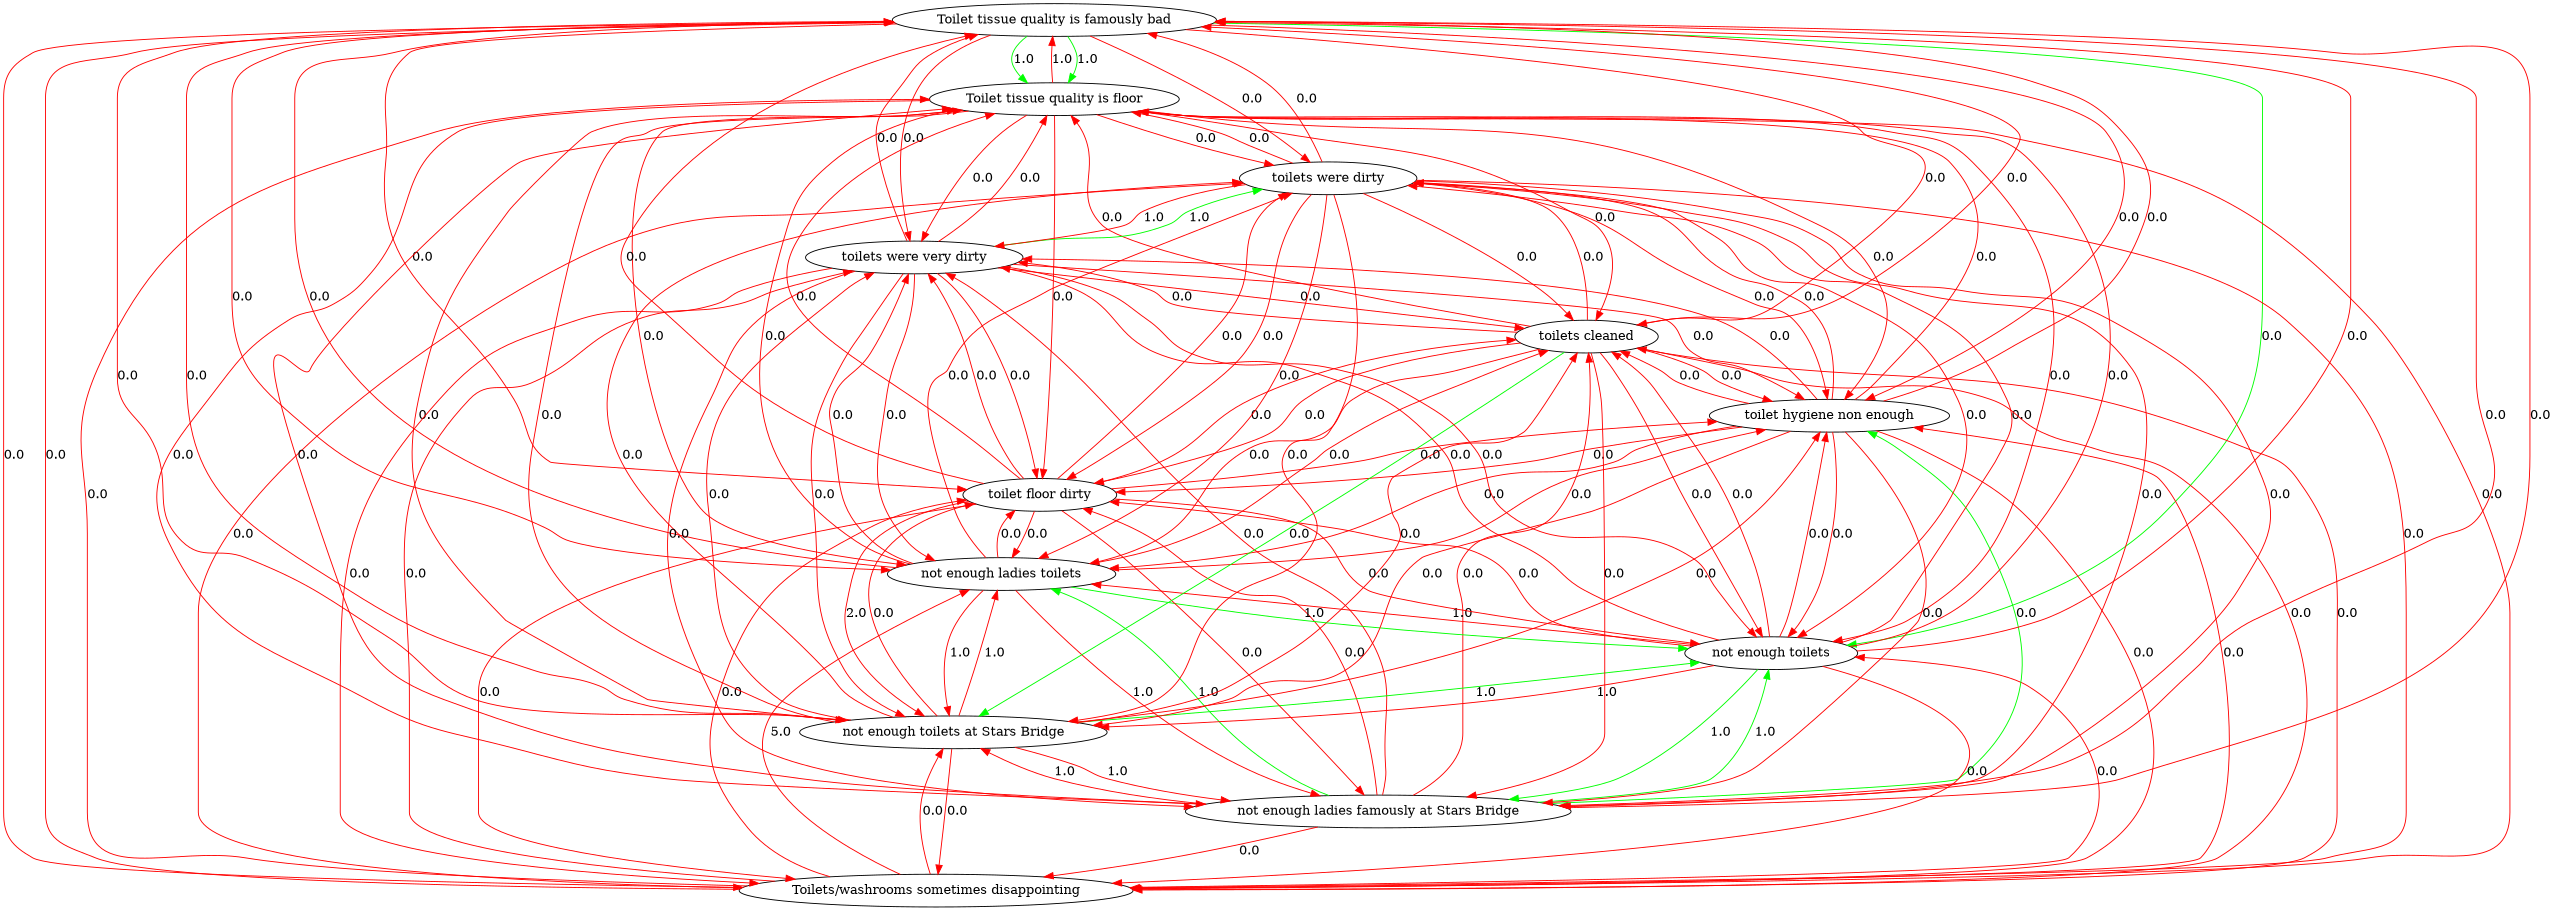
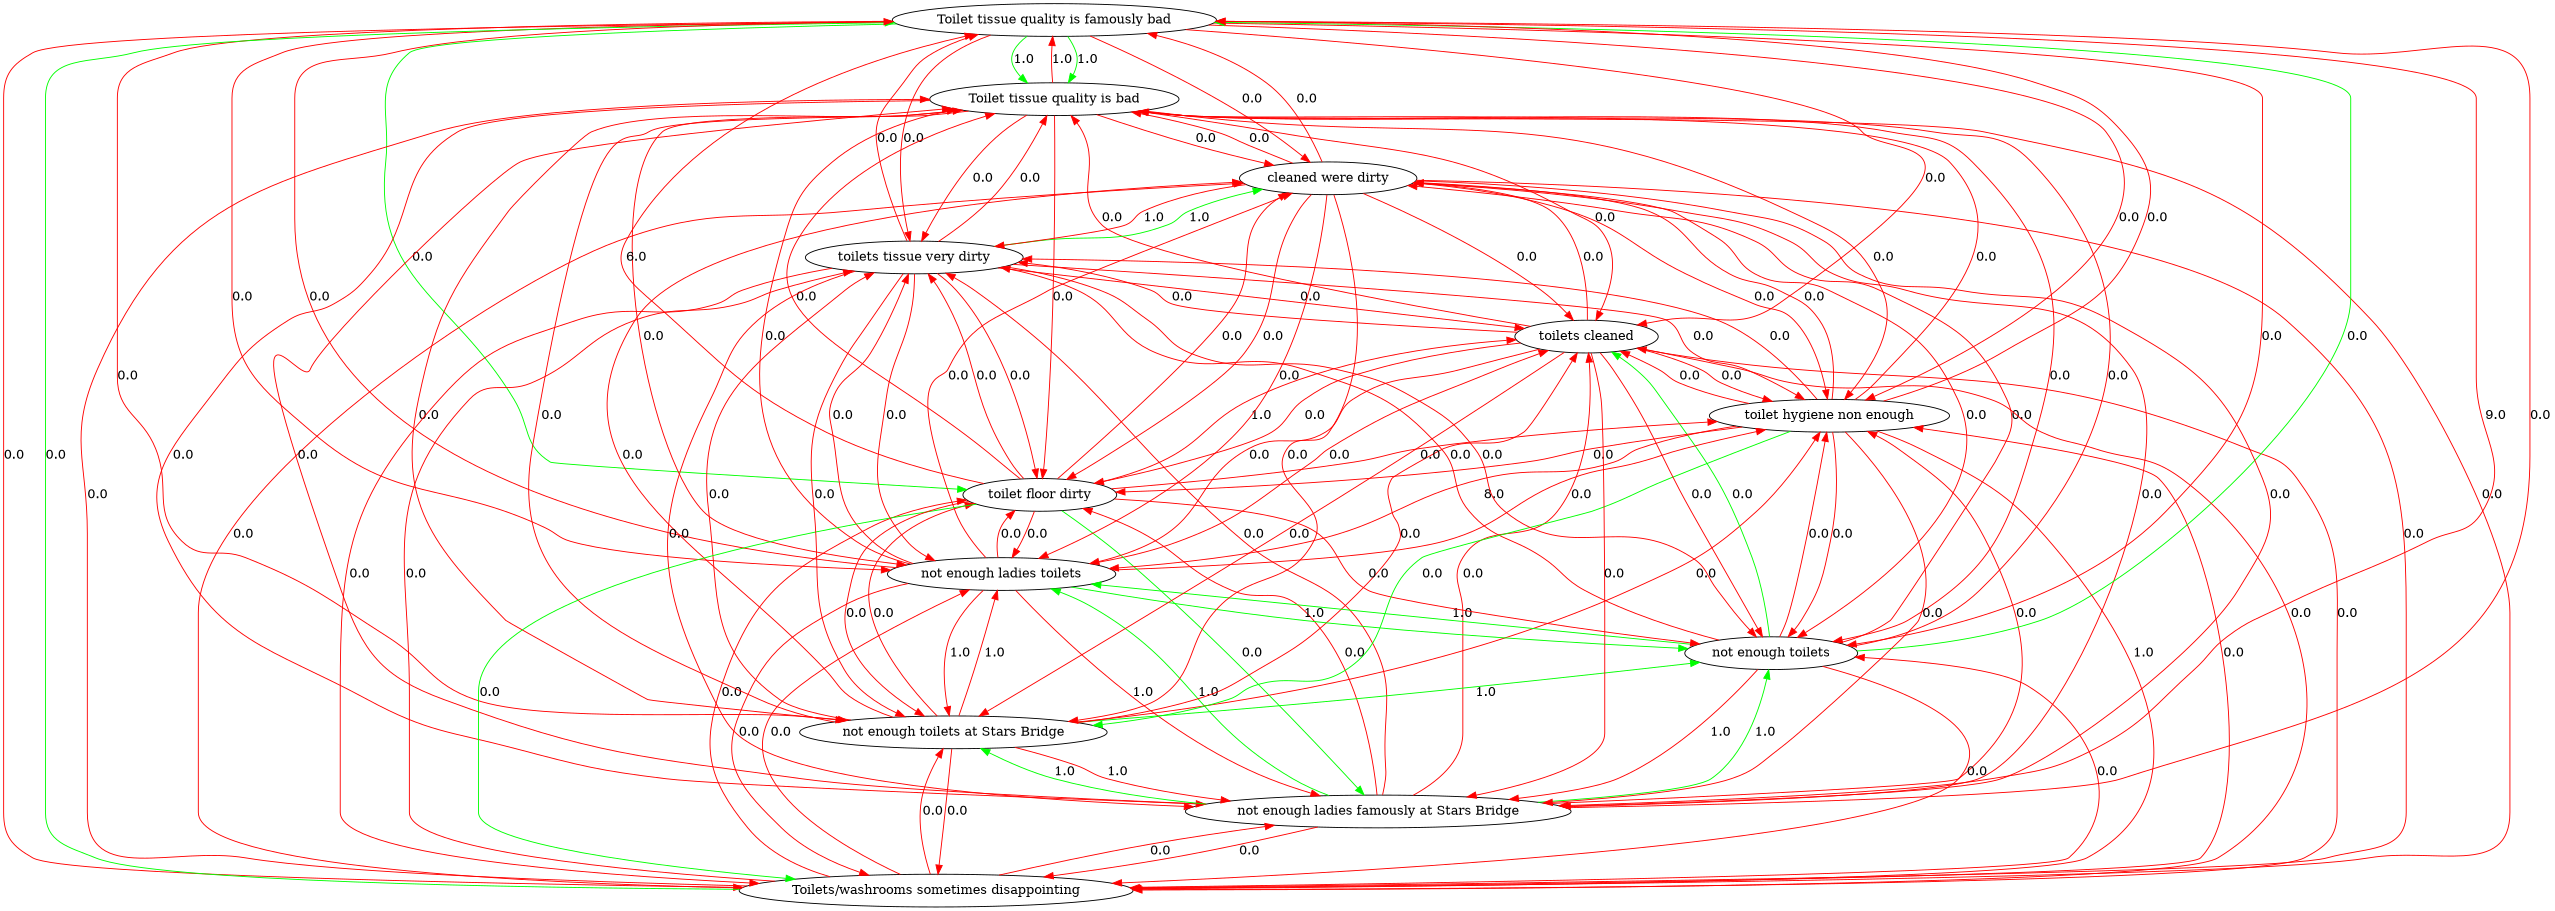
(2214, 63) -> (2214, 63)
(2133, 64) -> (2133, 64)
(1847, 81) -> none
(1054, 99) -> (1054, 99)
(1328, 178) -> (1328, 178)
(386, 206) -> (386, 206)
(636, 257) -> (636, 257)
(914, 257) -> (914, 257)
(186, 279) -> none
(45, 384) -> (45, 384)
(1261, 416) -> (1261, 416)
(2496, 416) -> (2496, 416)
(1719, 484) -> (1719, 484)
(1494, 495) -> (1494, 495)
(1278, 535) -> (1278, 535)
(1405, 542) -> none
(1422, 558) -> (1422, 558)
(857, 614) -> (857, 614)
(1399, 615) -> (1399, 615)
(1216, 643) -> (1216, 643)
(506, 645) -> (506, 645)
(2144, 653) -> (2144, 653)
none -> (744, 704)
(1413, 708) -> none
(781, 732) -> (781, 732)
(1652, 760) -> (1652, 760)
(1977, 762) -> (1977, 762)
(1095, 788) -> (1095, 788)
none -> (1132, 848)
